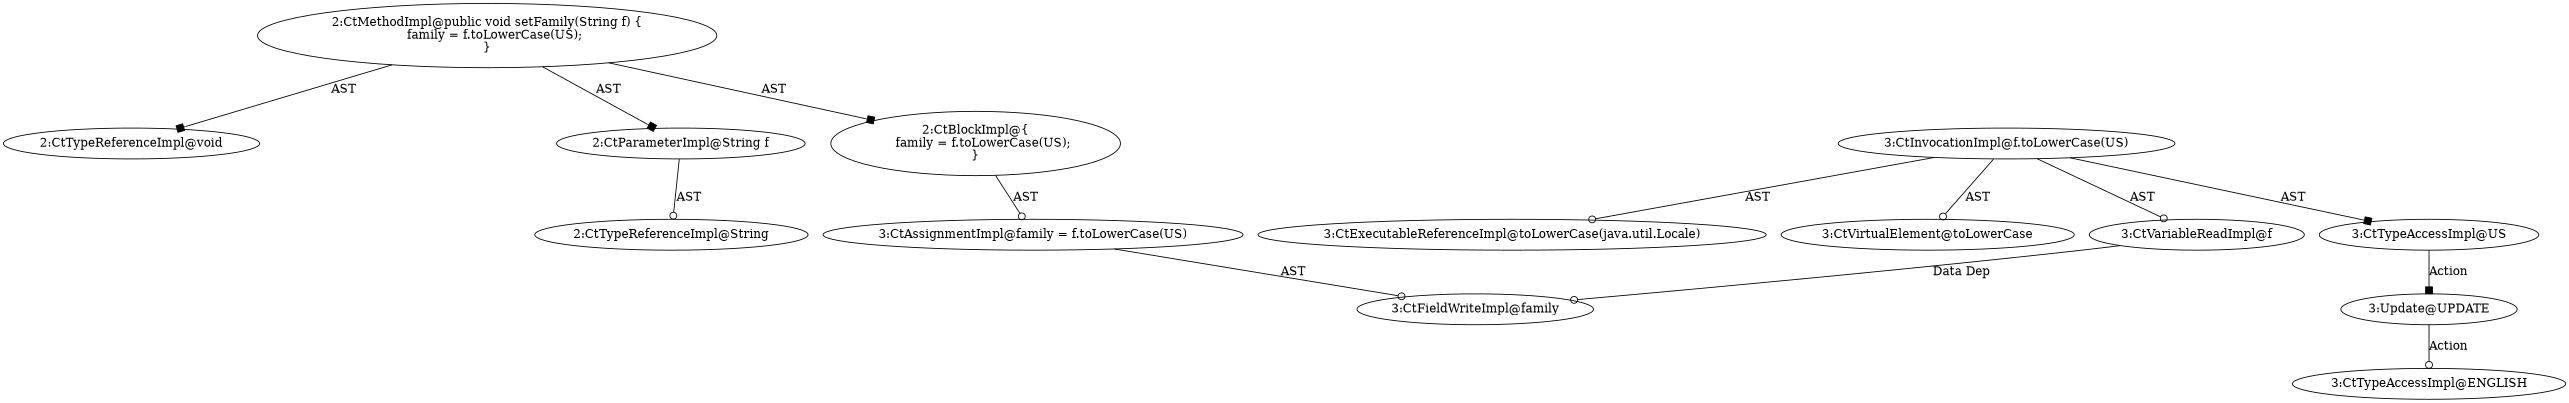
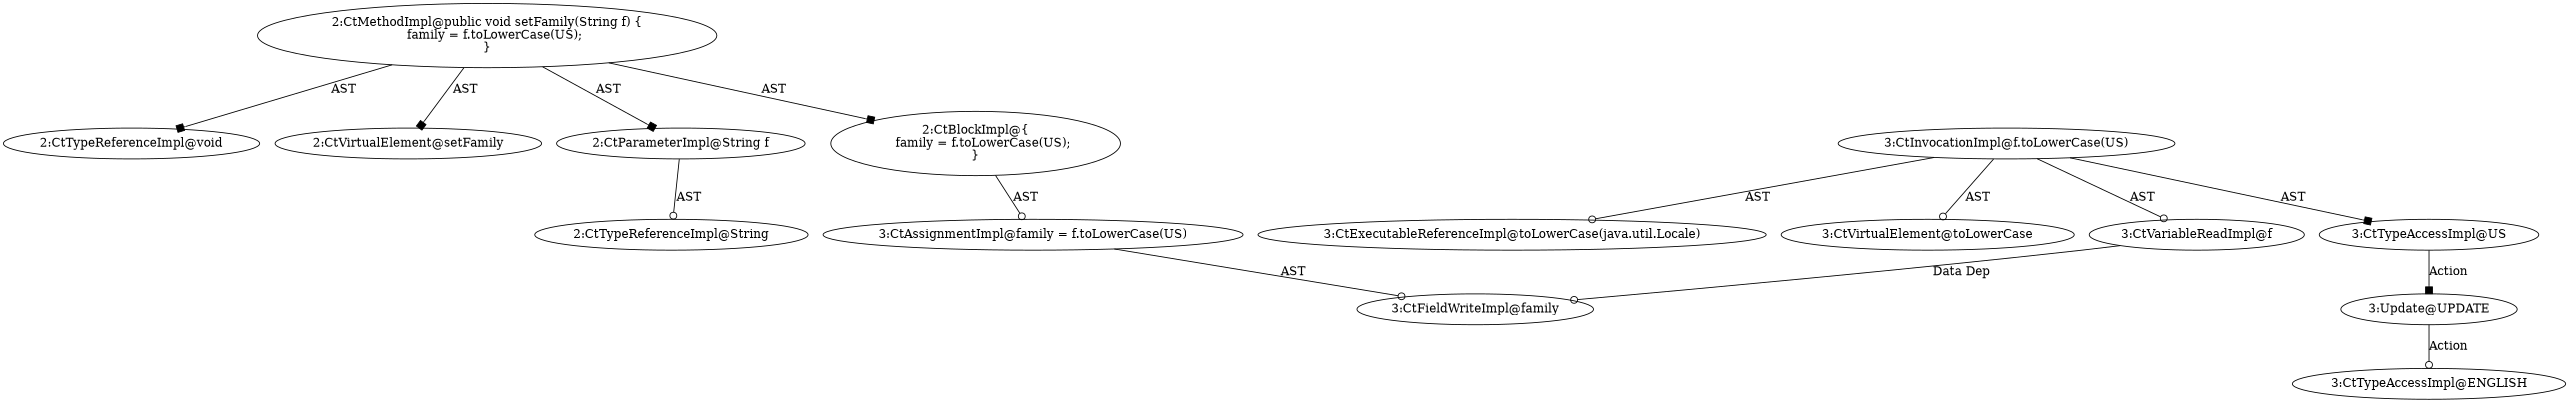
none -> (408, 143)
